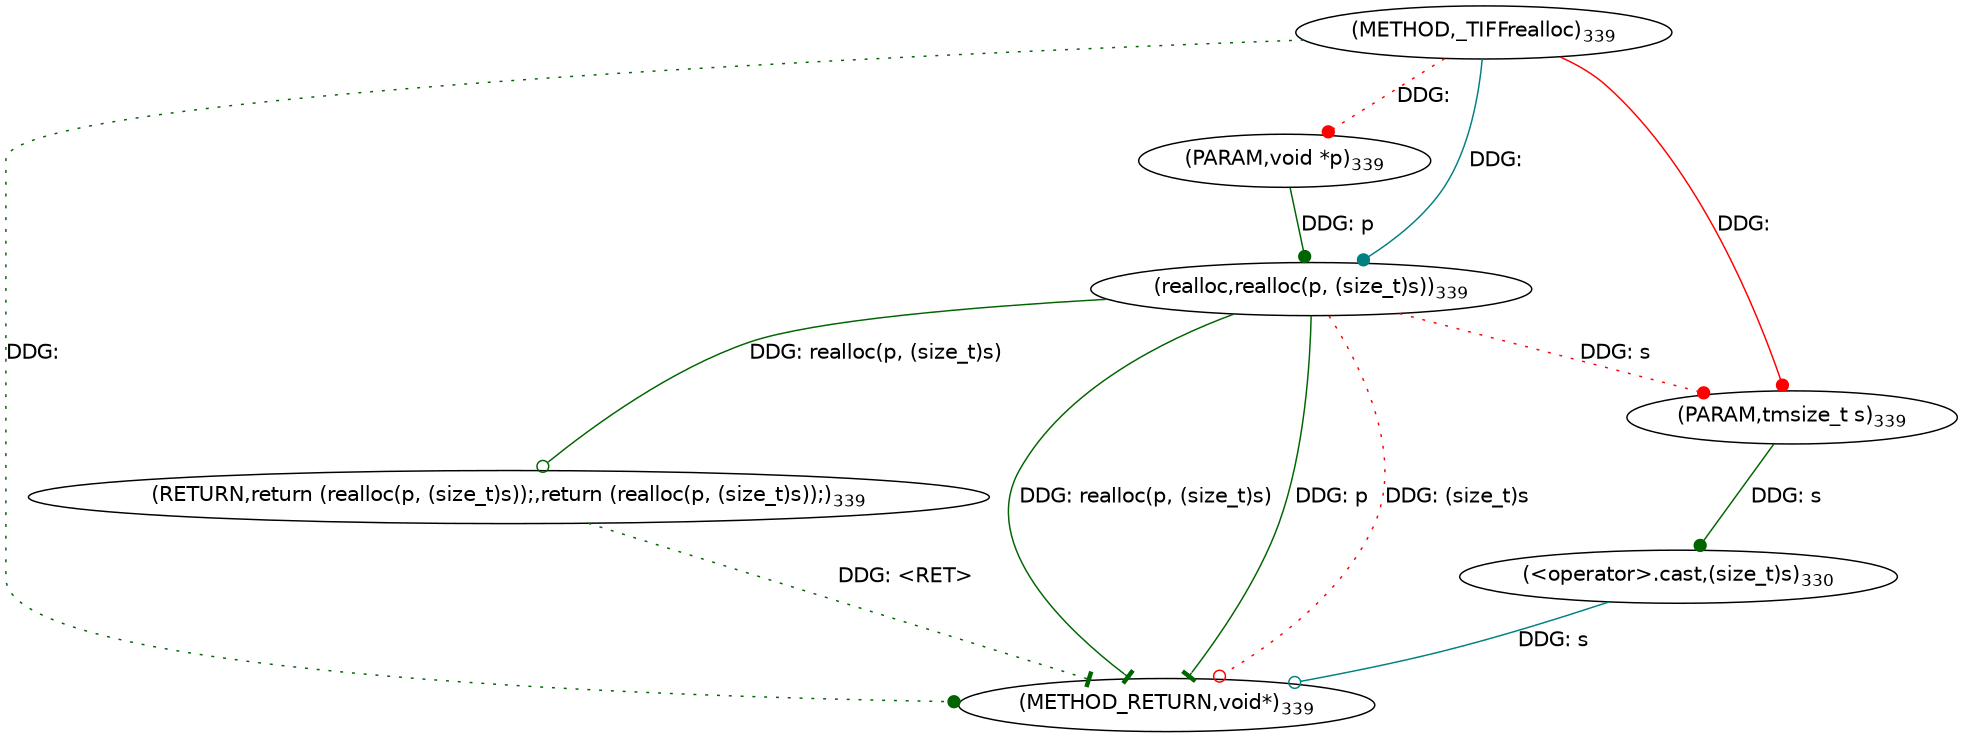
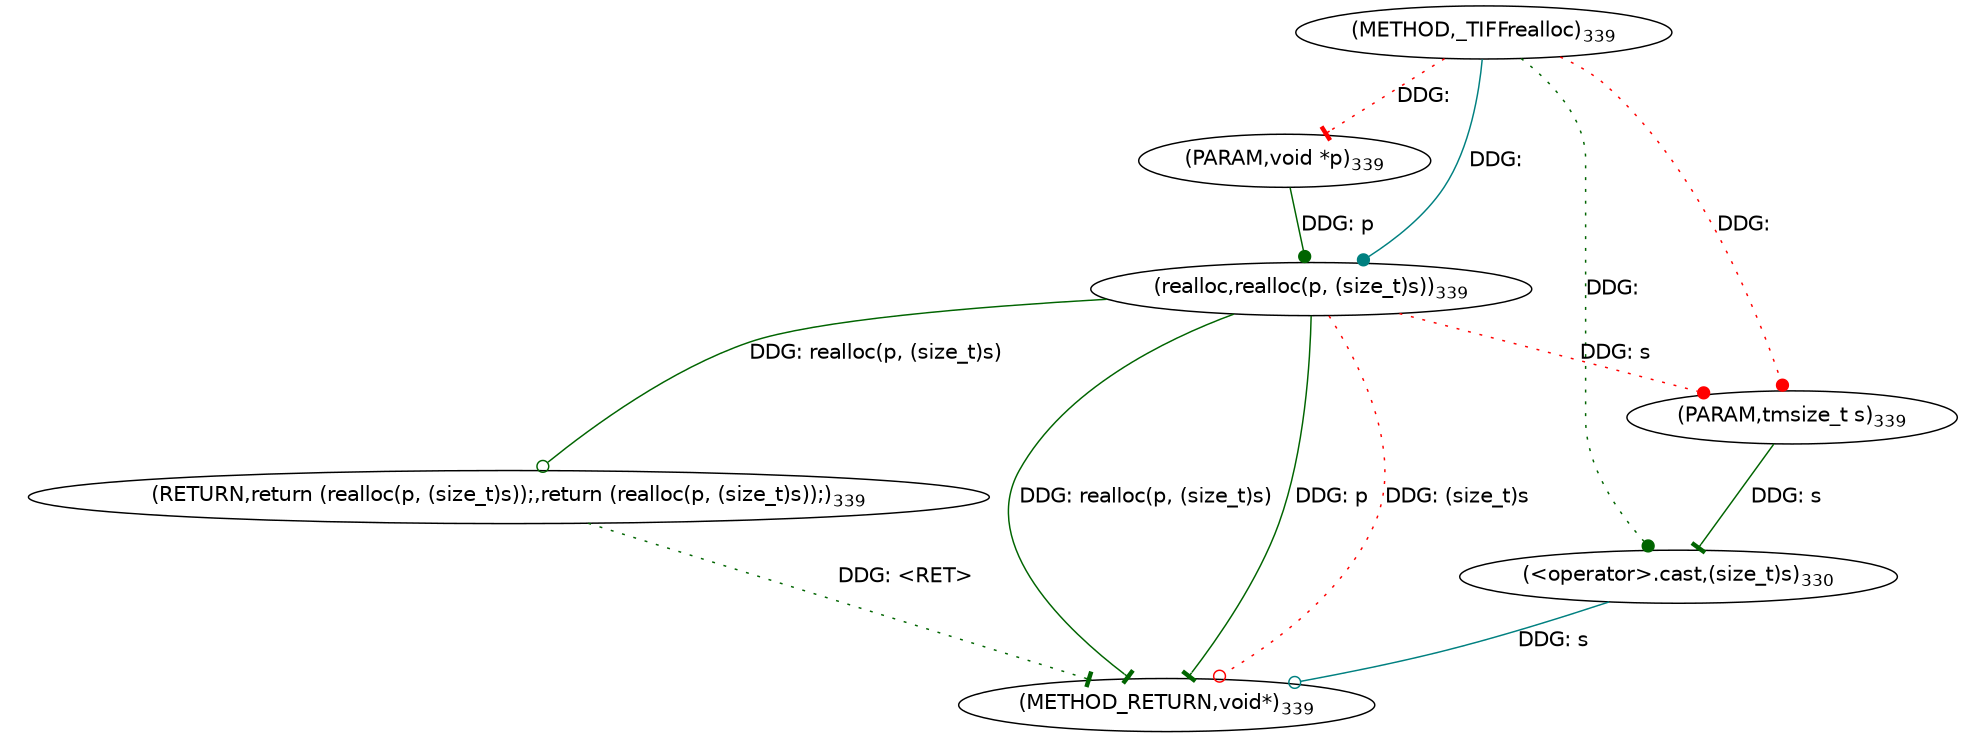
(1387, 95) -> (1387, 95)
(6, 197) -> (1586, 296)
(1697, 199) -> (1697, 199)
(1737, 494) -> (1737, 494)
